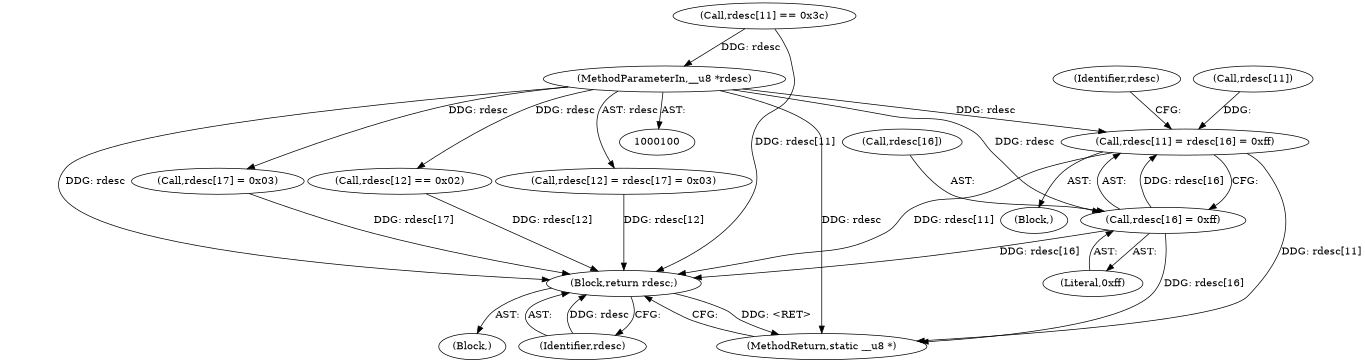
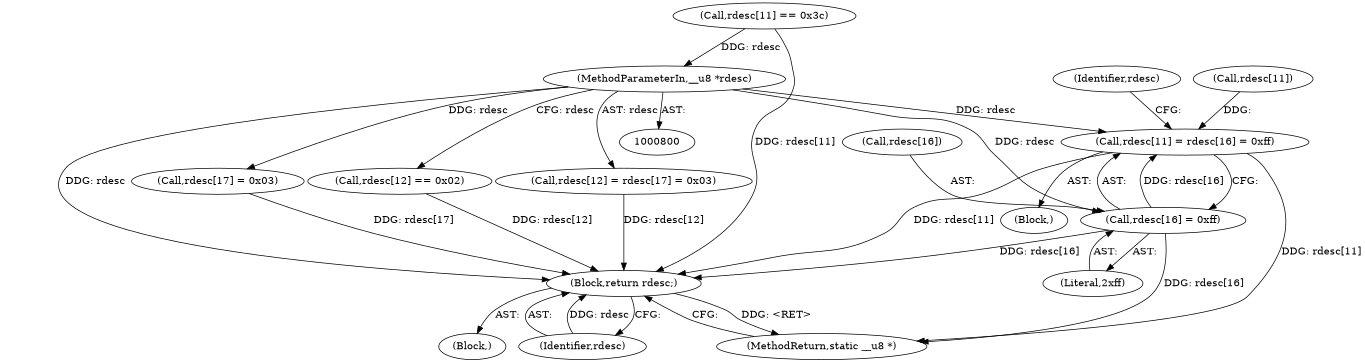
(565, 111) -> (565, 111)
(657, 142) -> (657, 142)
(822, 175) -> none
(1093, 283) -> (1093, 283)
